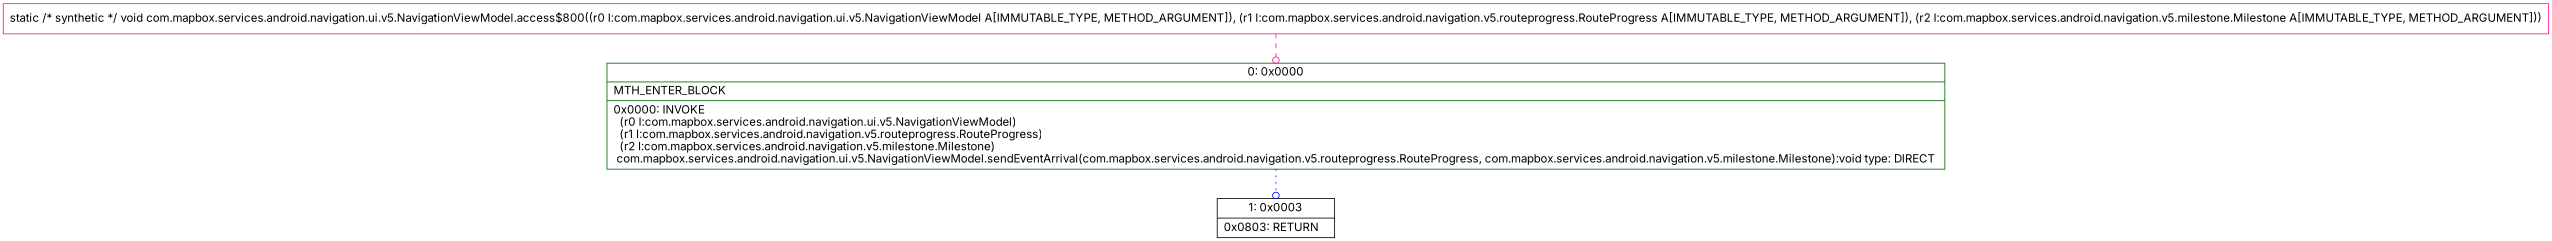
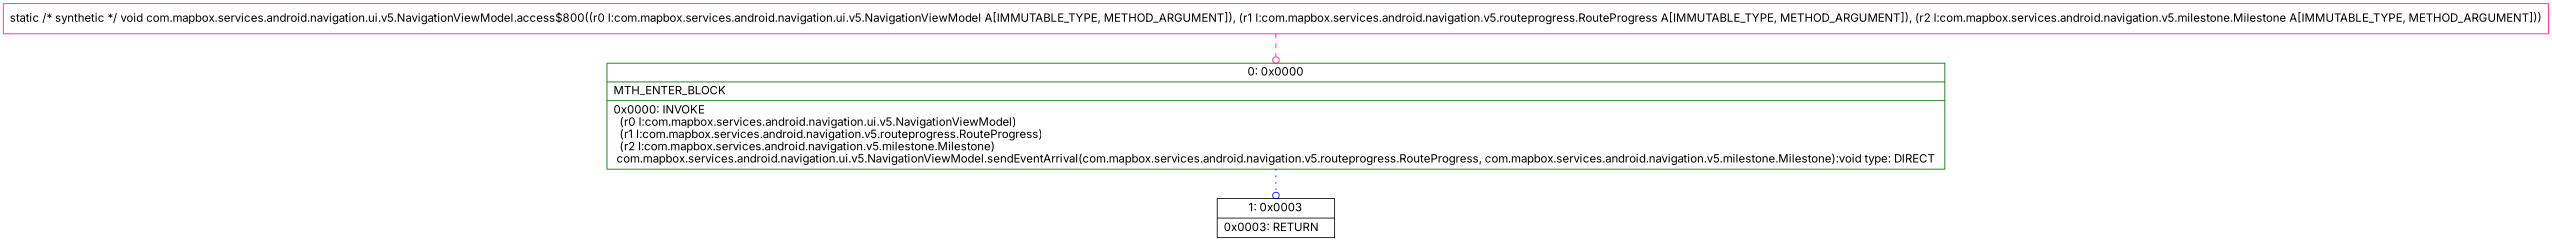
(1276, 227) -> (1276, 227)
